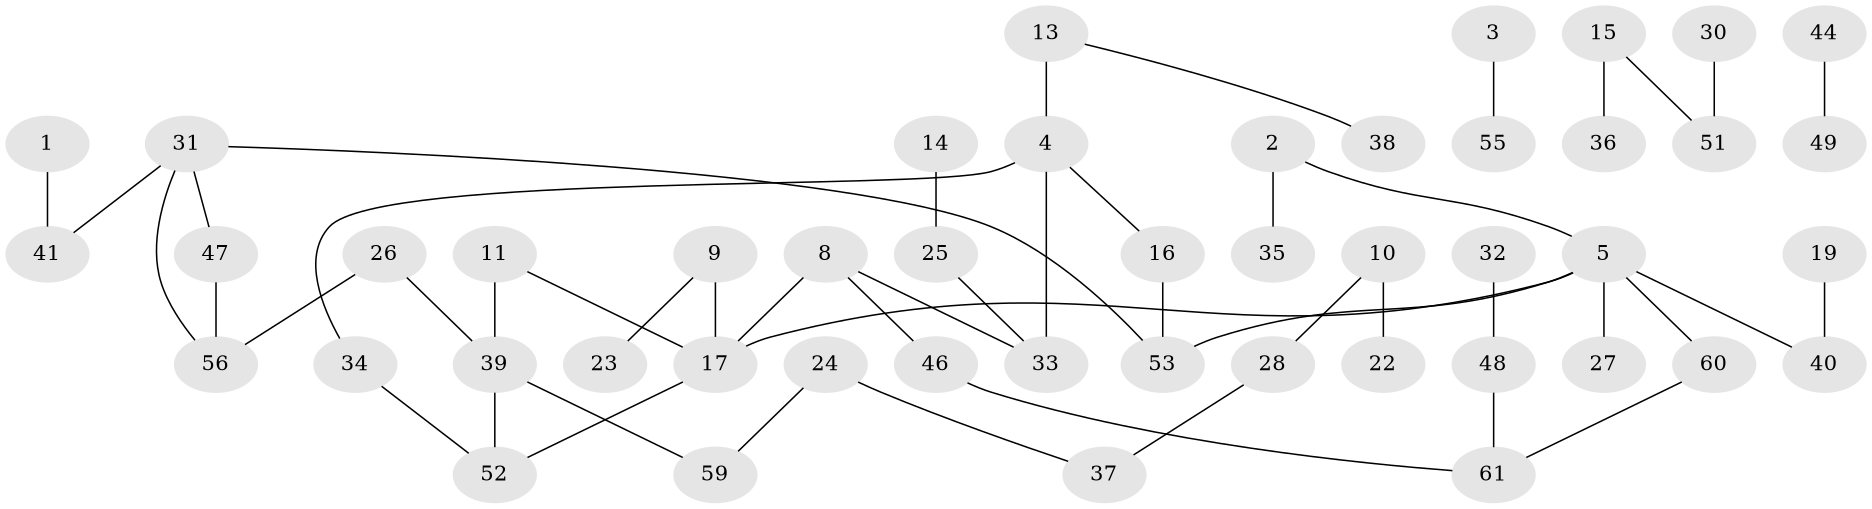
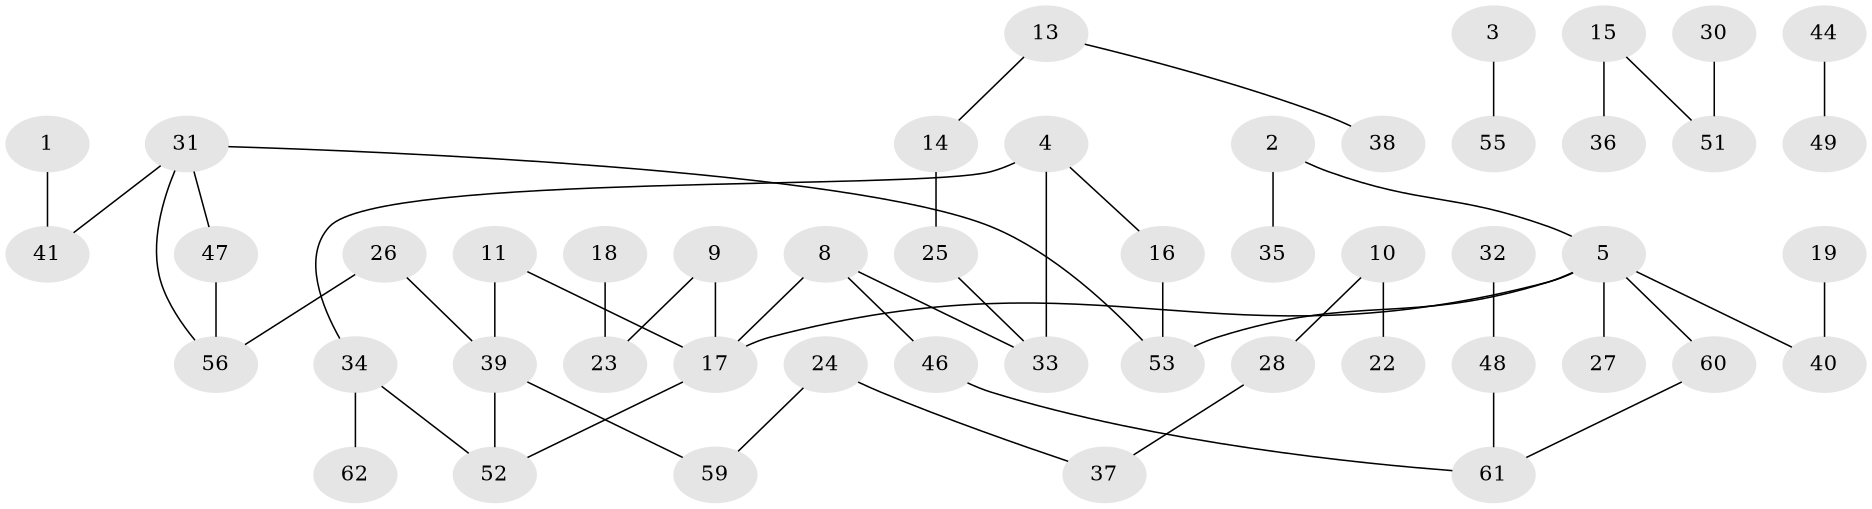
(1046, 89) -> (991, 89)
none -> (605, 254)
none -> (355, 475)
